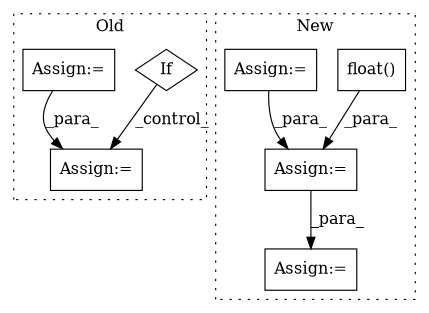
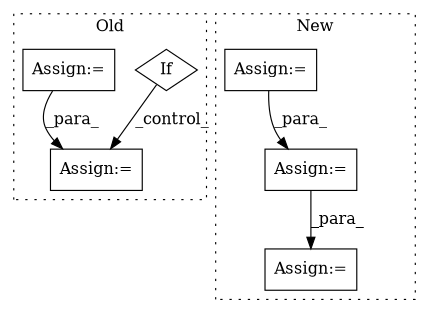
(372, 70) -> none
